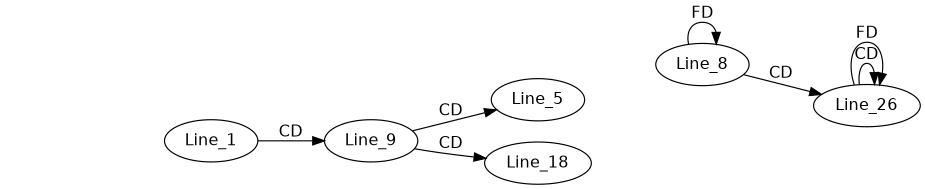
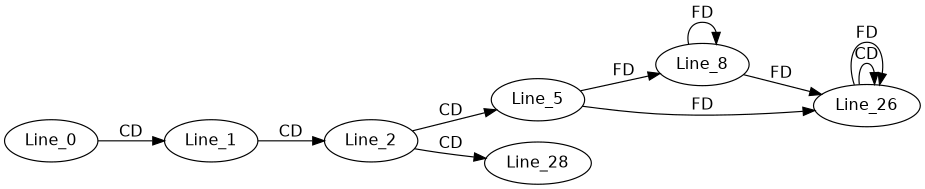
(781, 73) -> (781, 73)
none -> (614, 83)
none -> (692, 115)
none -> (51, 141)
(371, 141) -> (371, 141)
(538, 163) -> (538, 163)
